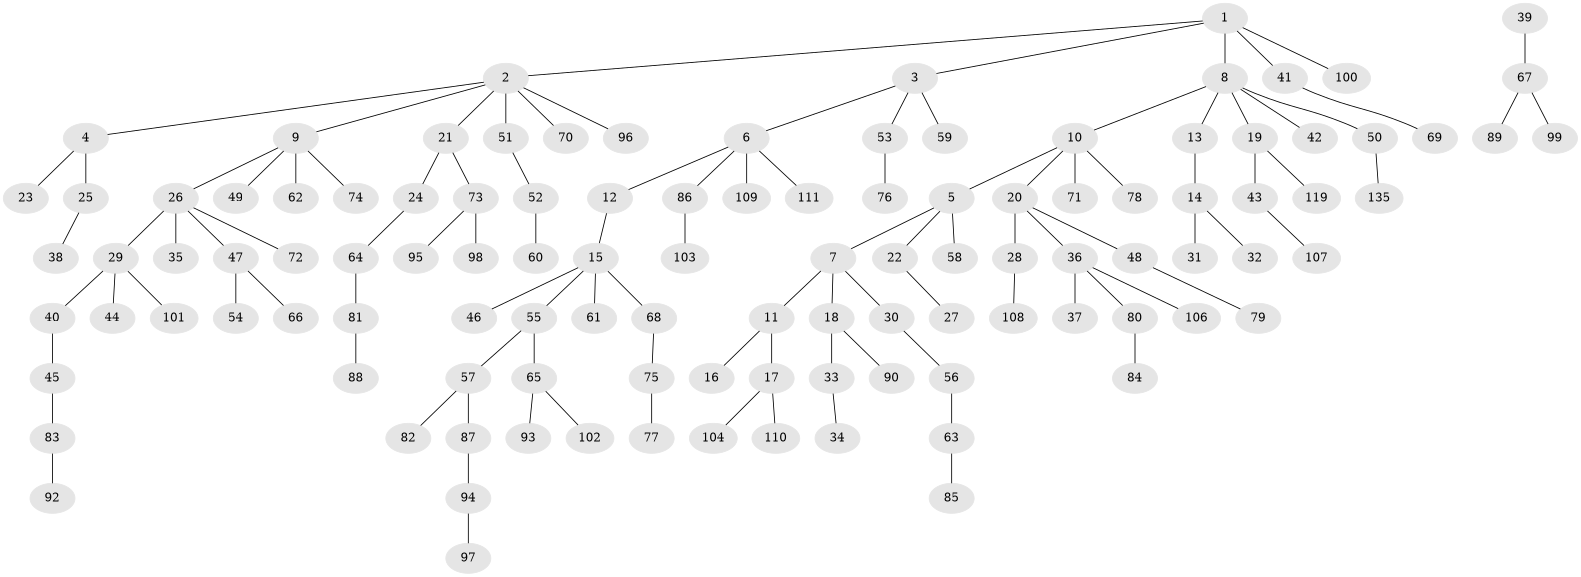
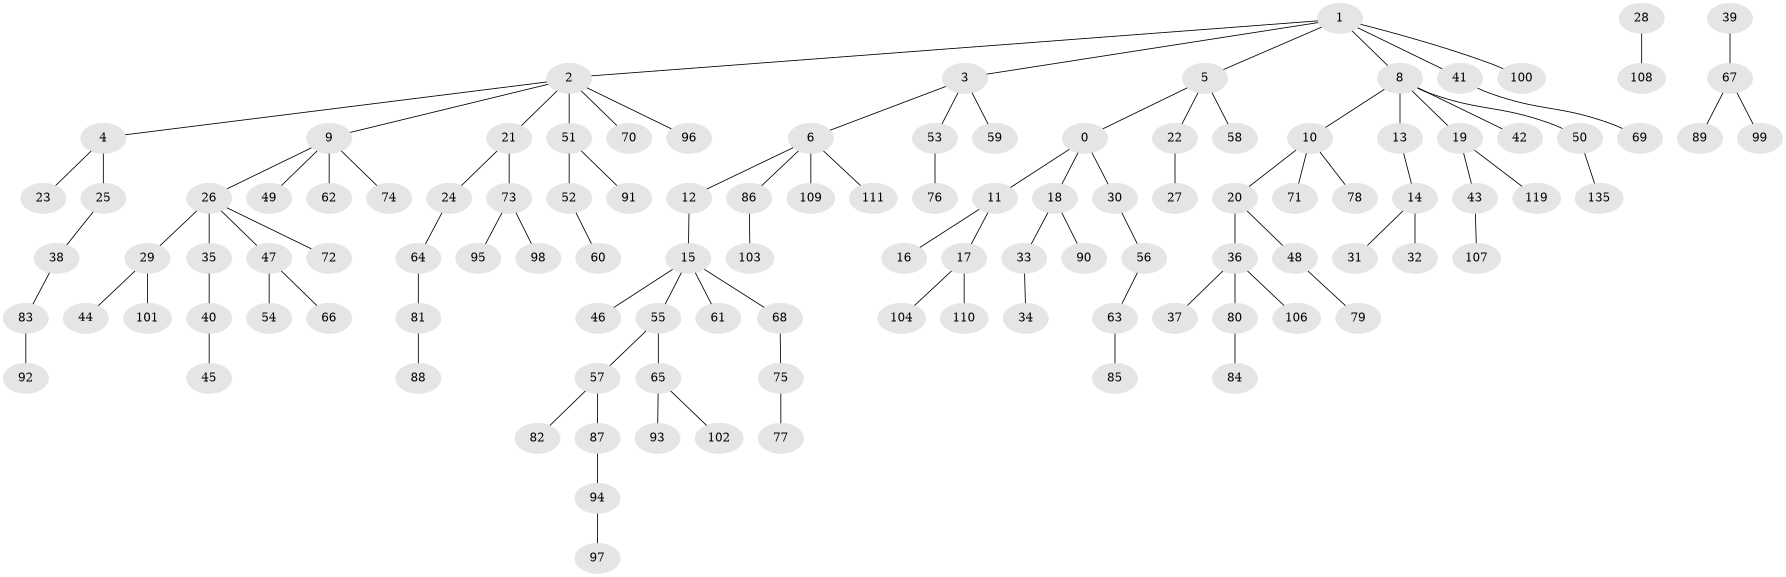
(1013, 168) -> (1272, 48)
none -> (629, 198)
(1015, 228) -> none
(833, 258) -> (1085, 138)
(84, 288) -> (209, 288)
(52, 408) -> (41, 288)
